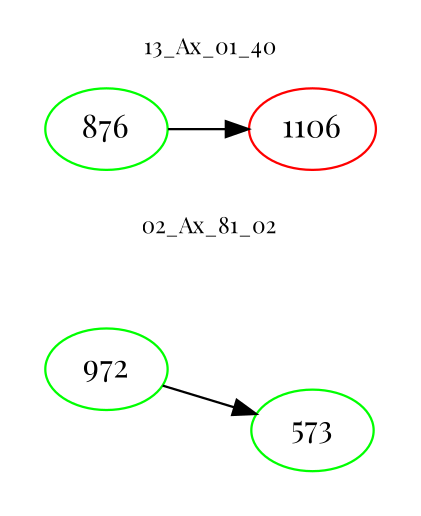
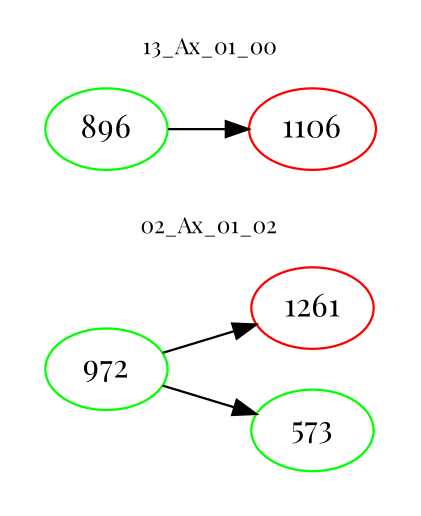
(211, 49) -> (211, 49)
(106, 129) -> (106, 129)
(209, 228) -> (209, 228)
none -> (312, 308)
